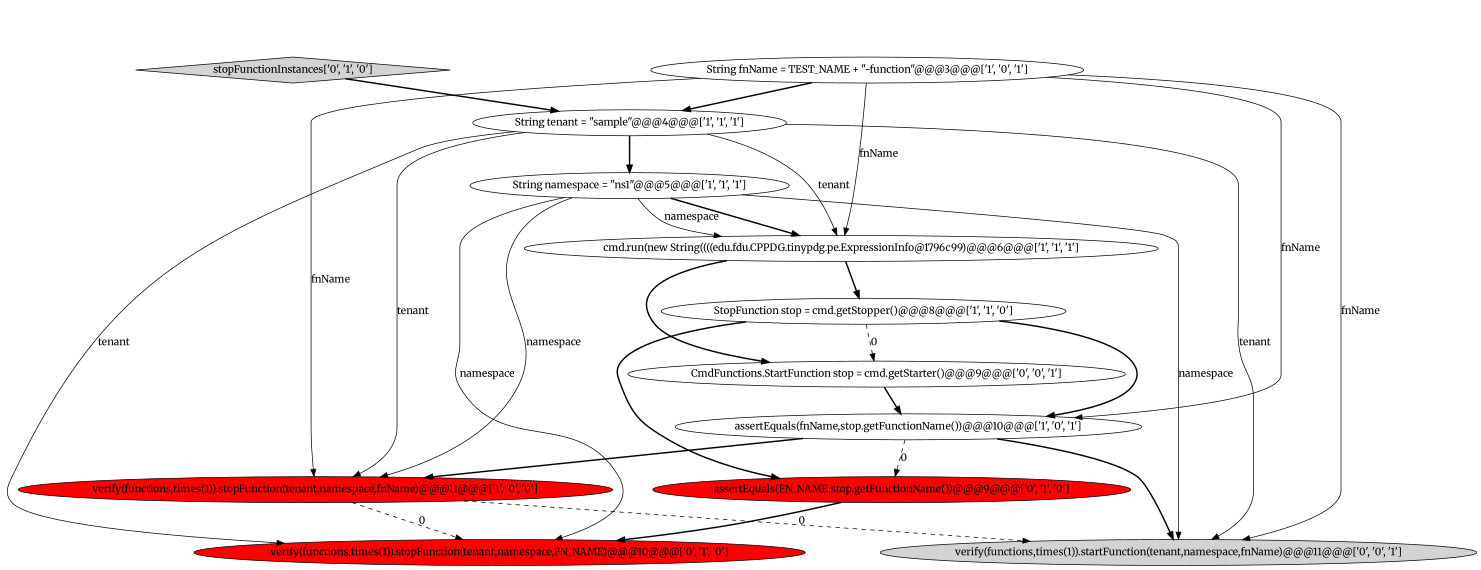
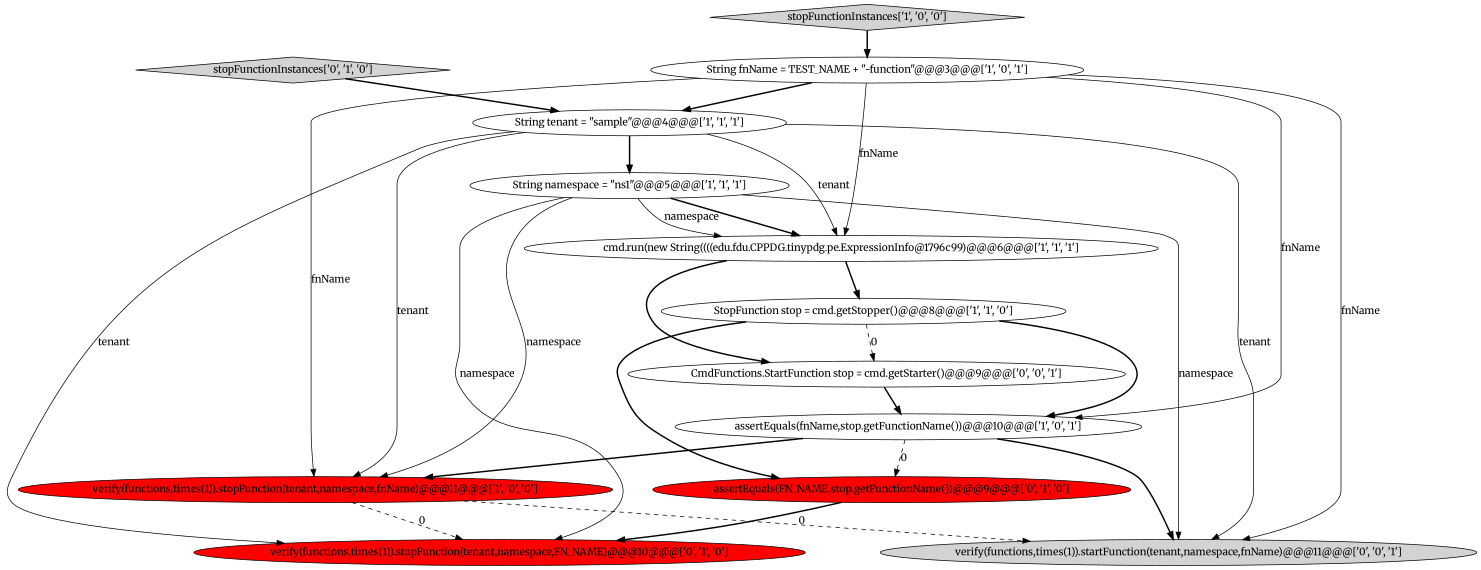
none -> (867, 17)
